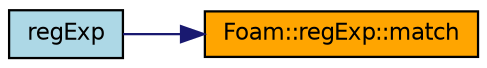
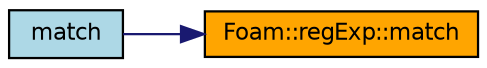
(66, 34) -> (66, 34)
